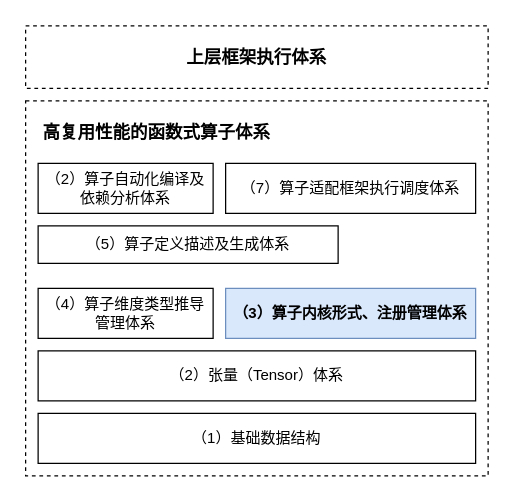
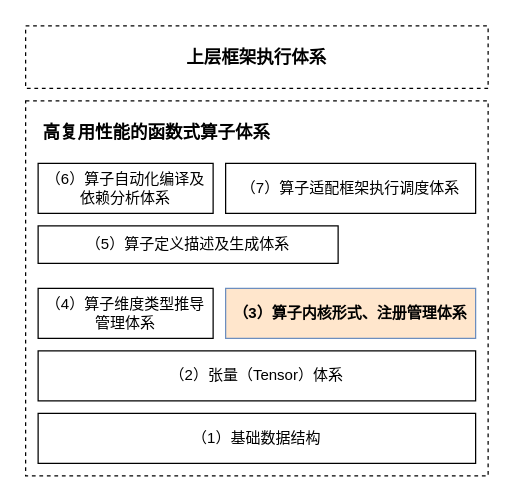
(126, 188) -> (126, 188)
(351, 313) -> (351, 313)
